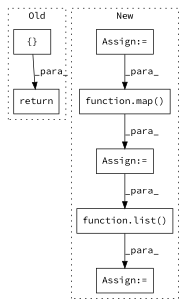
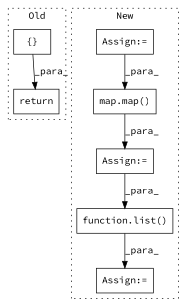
(125, 102) -> (125, 102)
